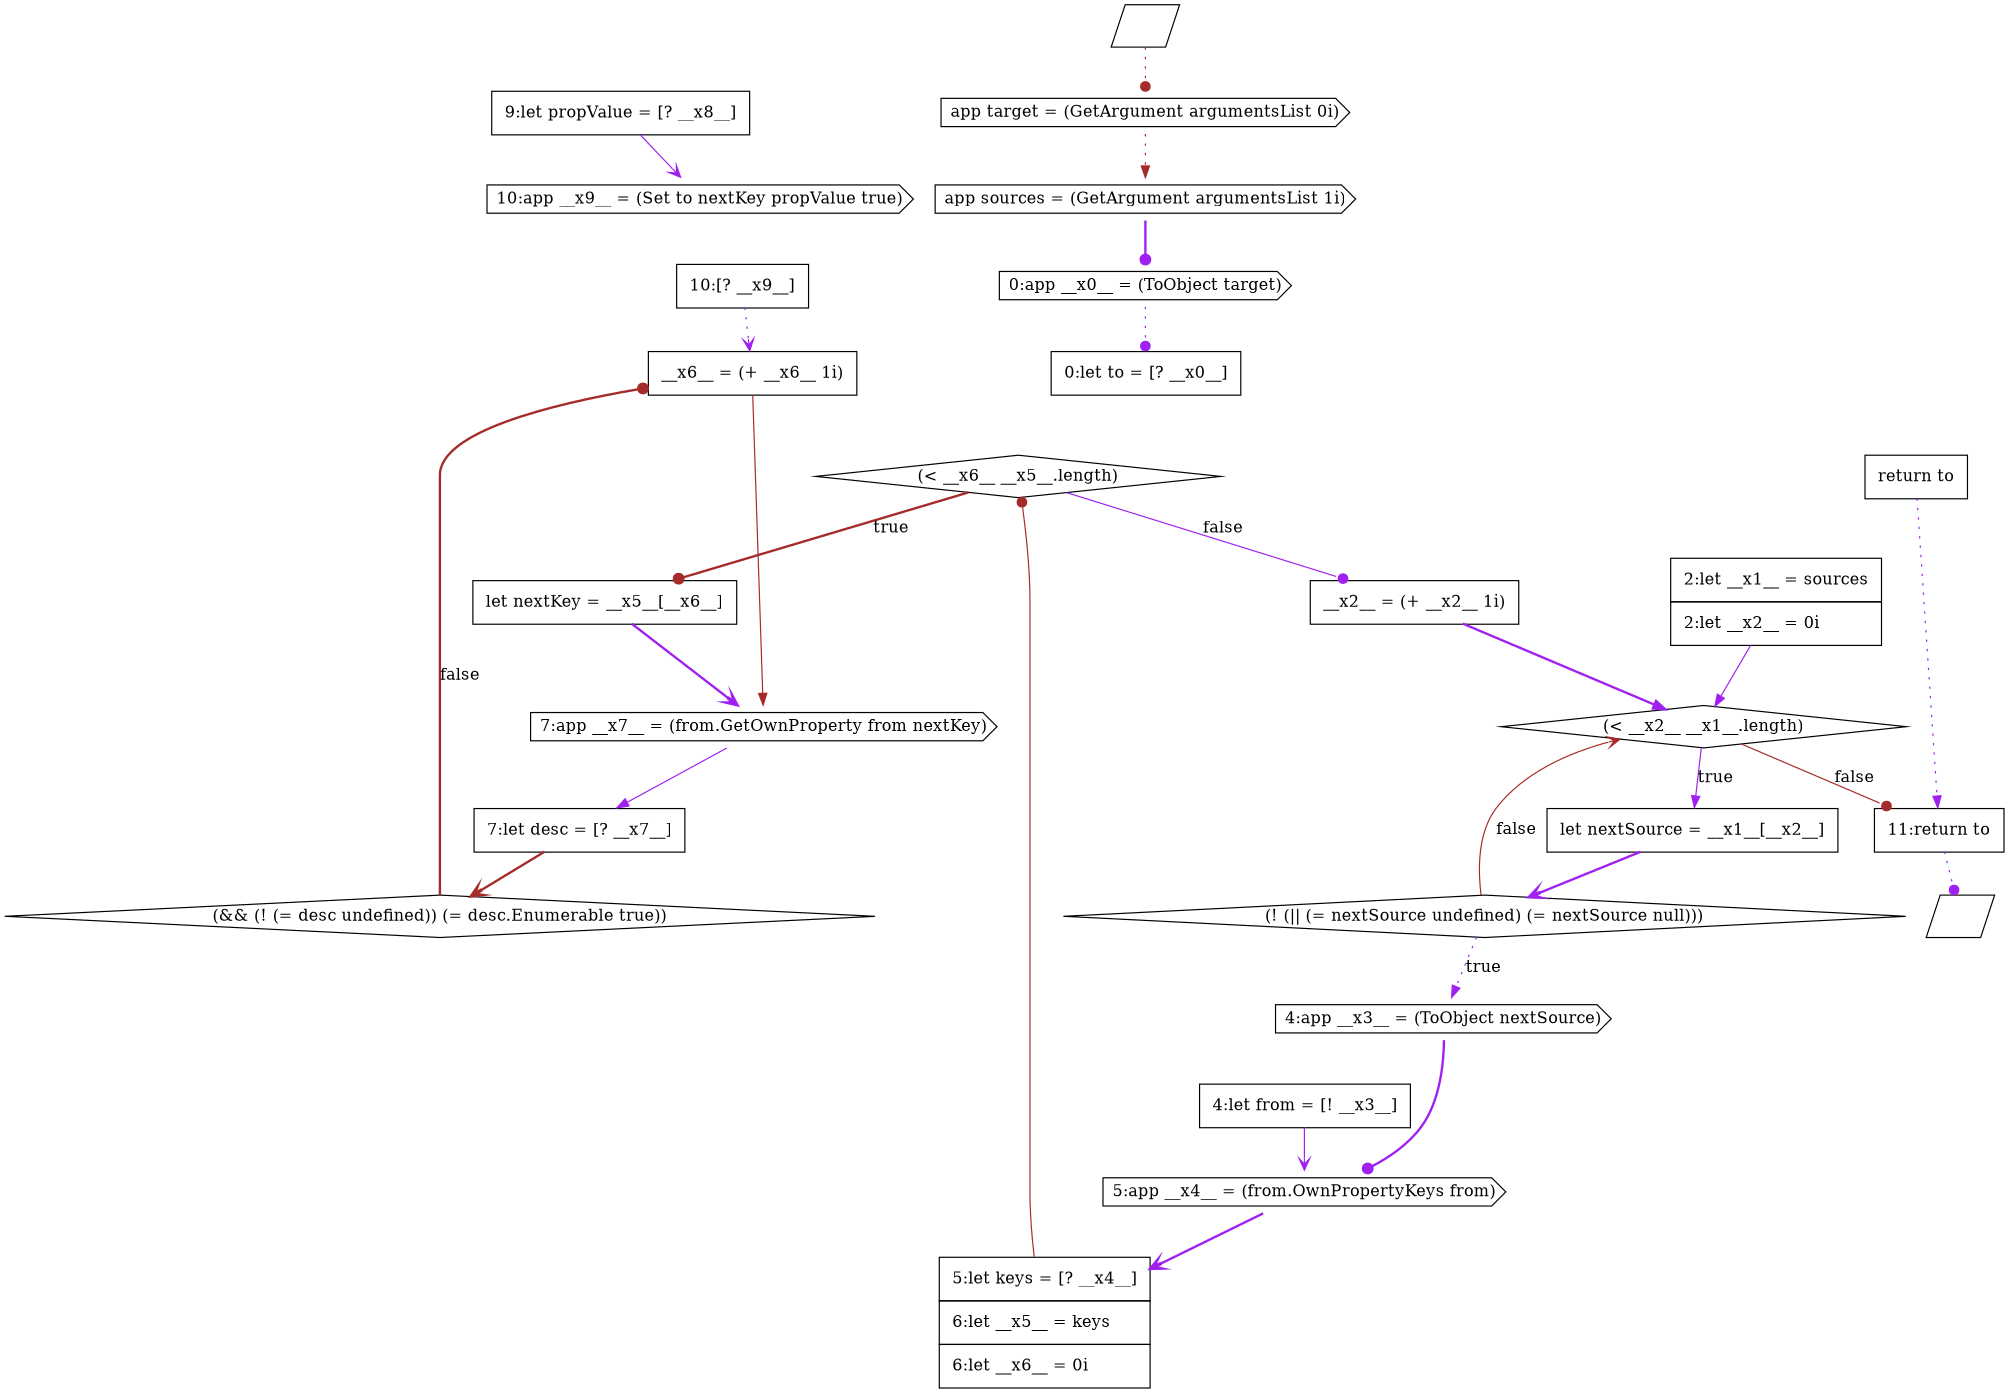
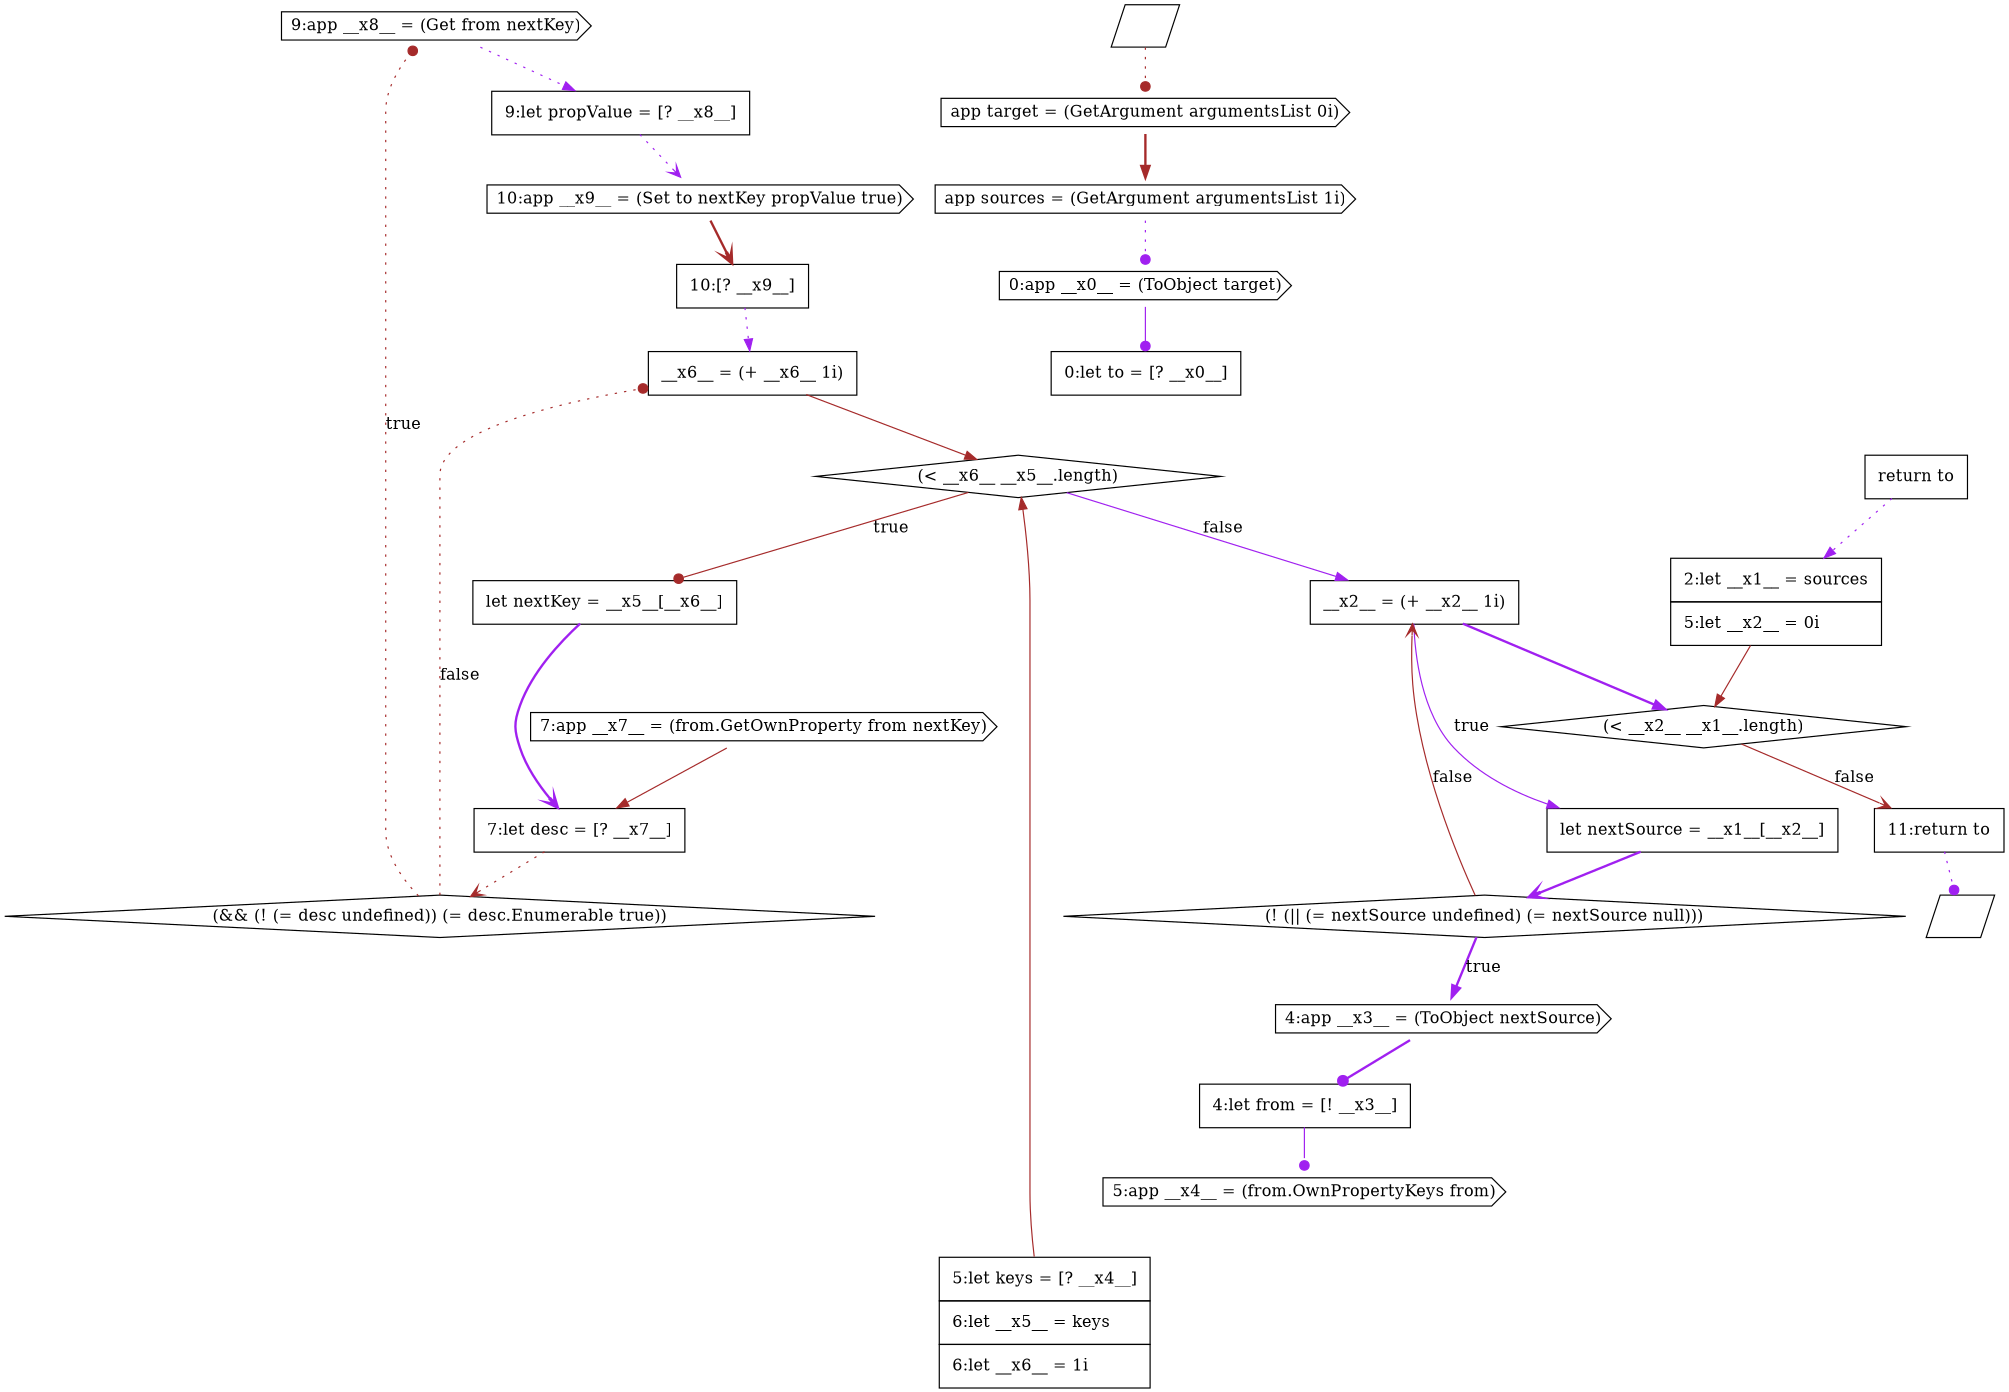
none -> (436, 26)
(1145, 150) -> (1145, 150)
(656, 152) -> (656, 152)
none -> (719, 237)
(1145, 238) -> (1145, 238)
(747, 323) -> (747, 323)
(1145, 324) -> (1145, 324)
(826, 535) -> (826, 535)
(1201, 535) -> (1201, 535)
(758, 544) -> (886, 425)
(440, 572) -> (440, 572)
(1752, 623) -> (1752, 623)
(1927, 647) -> (1863, 524)
(680, 661) -> (520, 706)
(1736, 671) -> (1736, 671)
(1699, 772) -> (1447, 739)
(1811, 774) -> (1811, 774)
(677, 775) -> (677, 775)
(1510, 793) -> (1429, 769)
(513, 871) -> (513, 871)
(1030, 882) -> (1030, 882)
(1466, 962) -> (1466, 962)
(1428, 1115) -> (1379, 1059)
(1304, 1143) -> (1304, 1143)
(1212, 1239) -> none
(1021, 1366) -> (1021, 1366)
